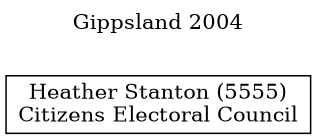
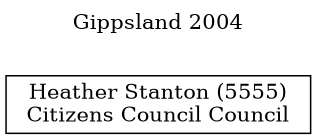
(158, 105) -> (158, 105)
